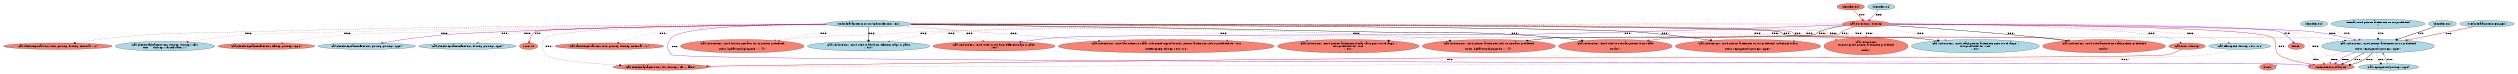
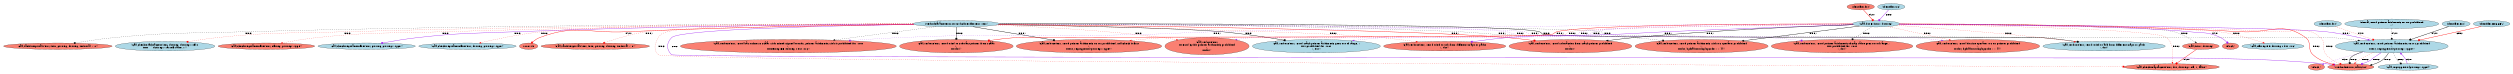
(1866, 24) -> (1876, 24)
(2487, 24) -> (2492, 24)
(629, 29) -> (1252, 63)
(1471, 65) -> (2046, 28)
